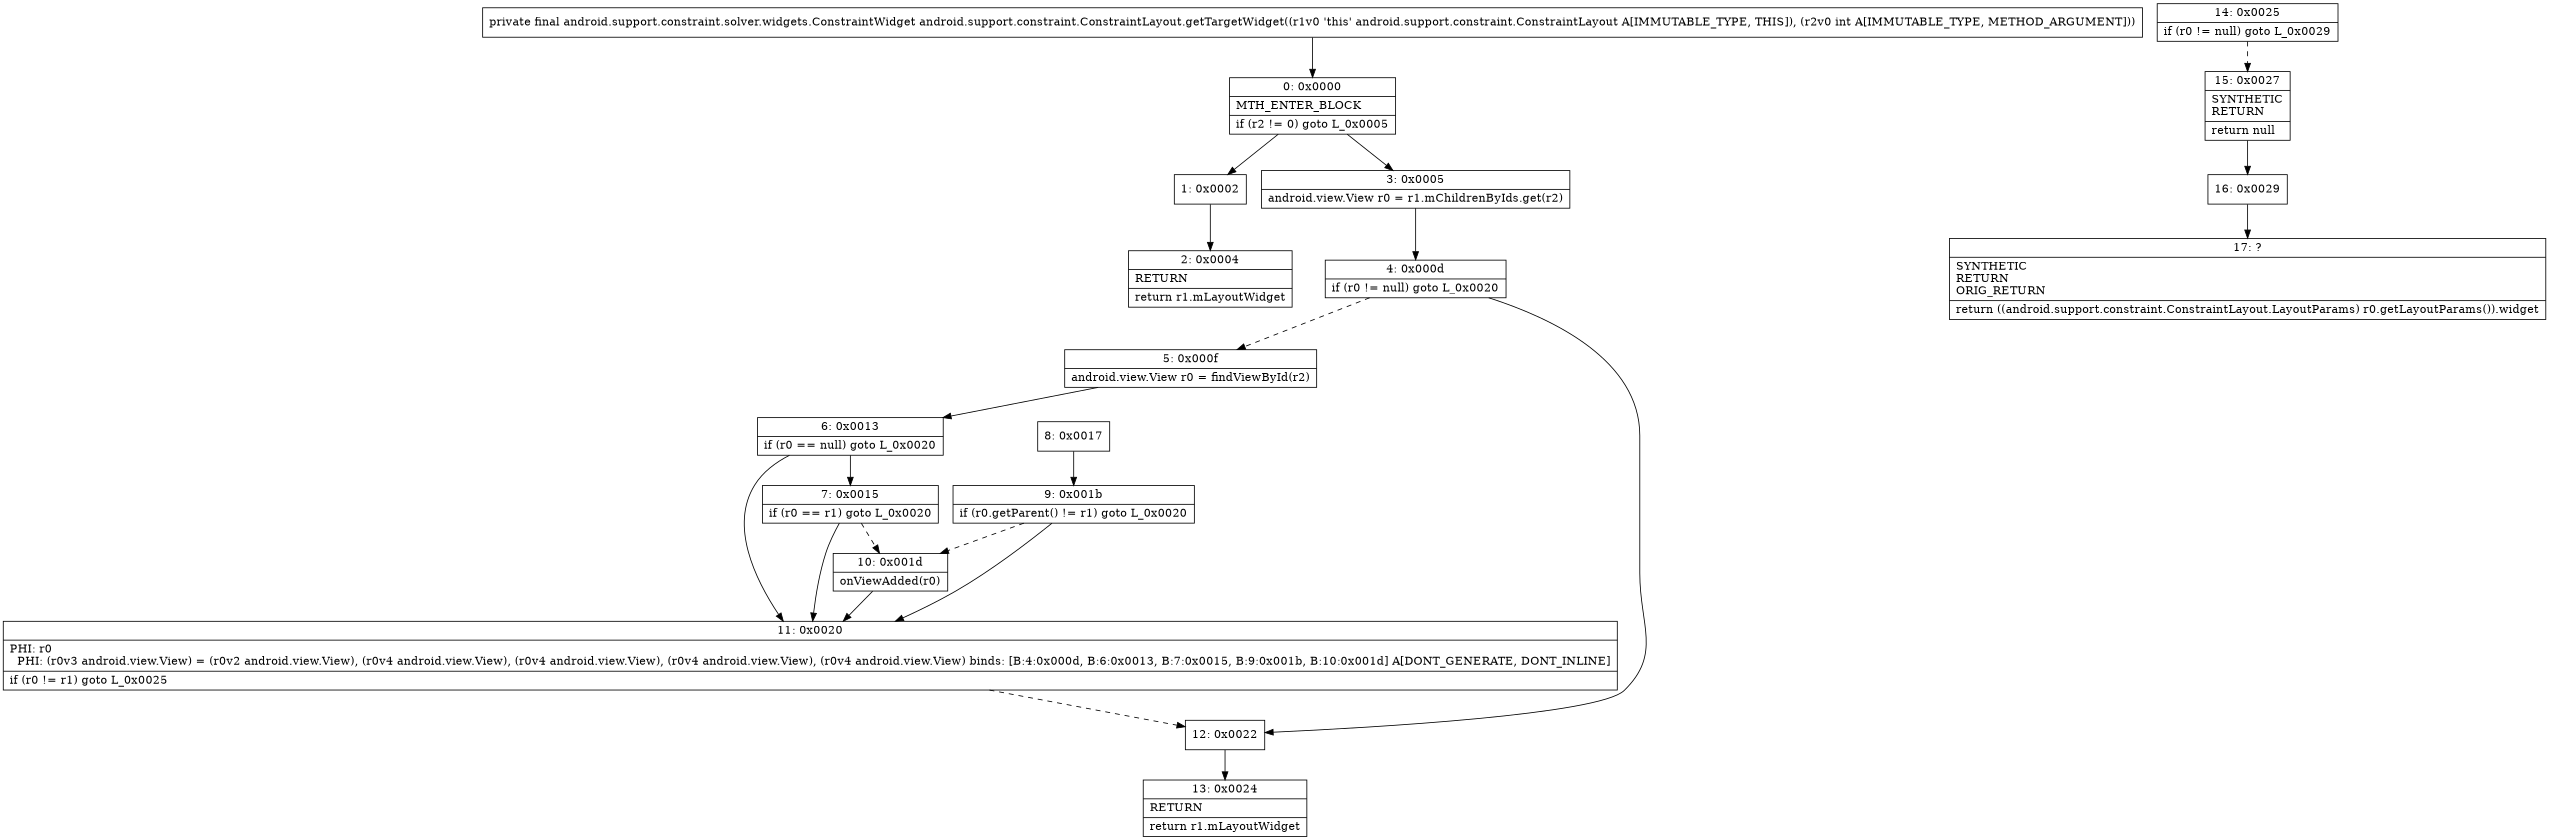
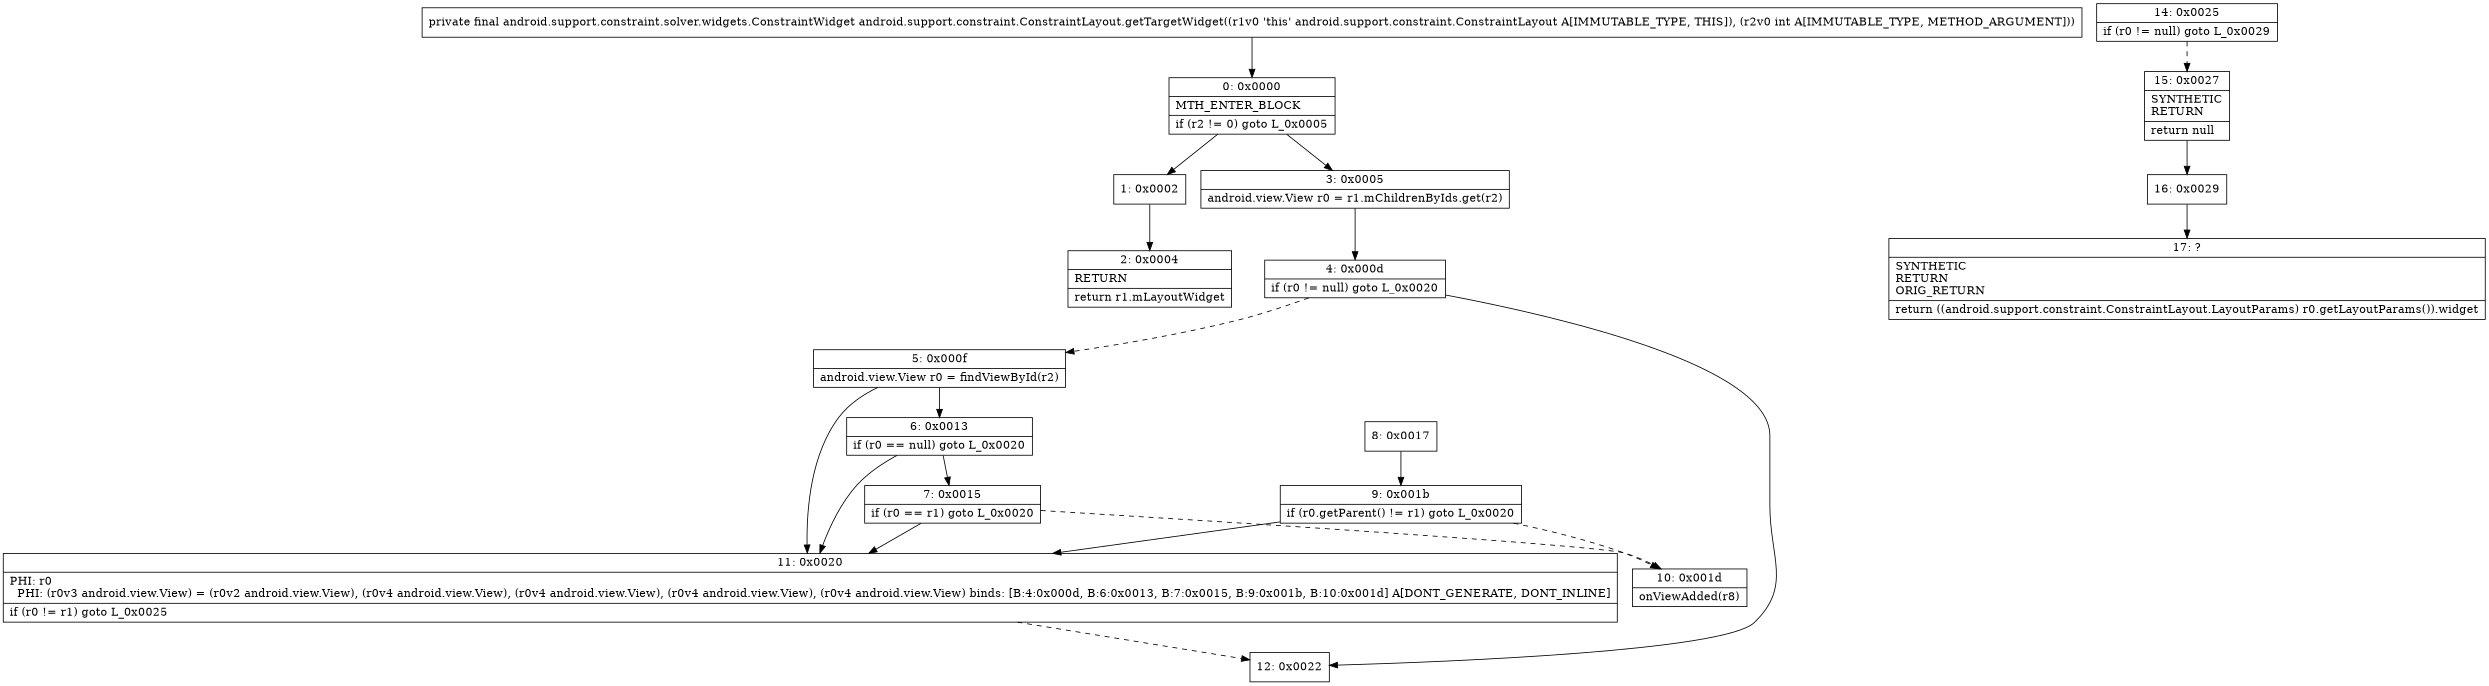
(890, 581) -> (1690, 597)
(861, 603) -> (820, 455)
(1225, 808) -> none
